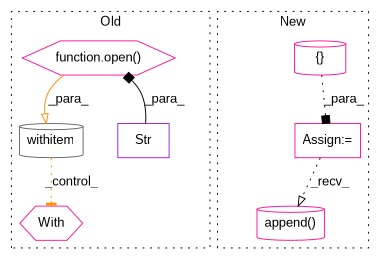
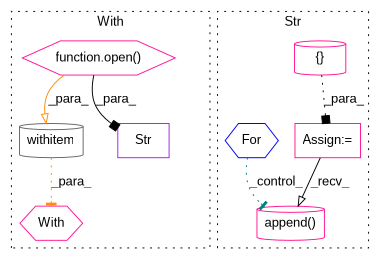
(111, 22) -> (111, 22)
(293, 22) -> (293, 22)
(144, 101) -> (94, 102)
none -> (252, 141)
(311, 178) -> (311, 178)
(72, 182) -> (72, 182)
